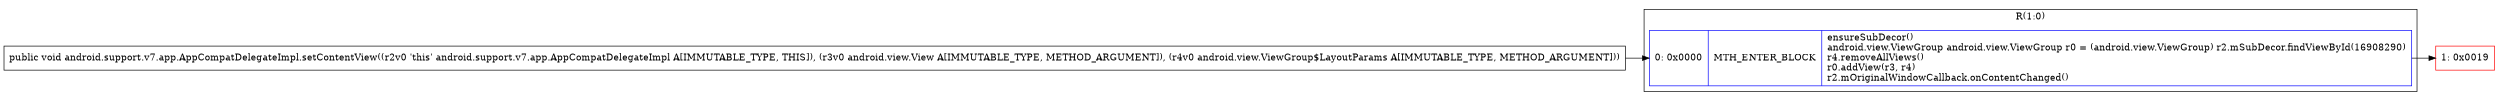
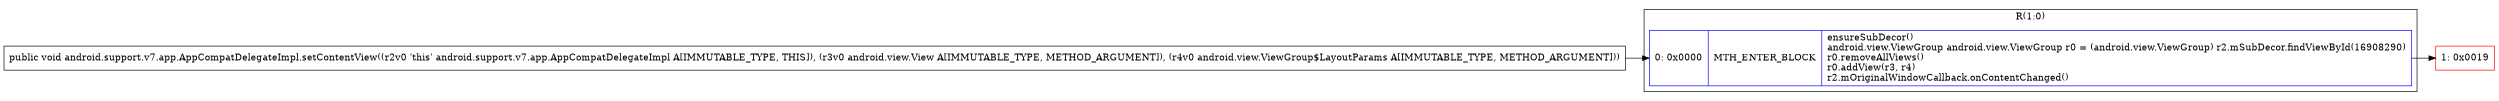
(1876, 58) -> (1876, 58)
